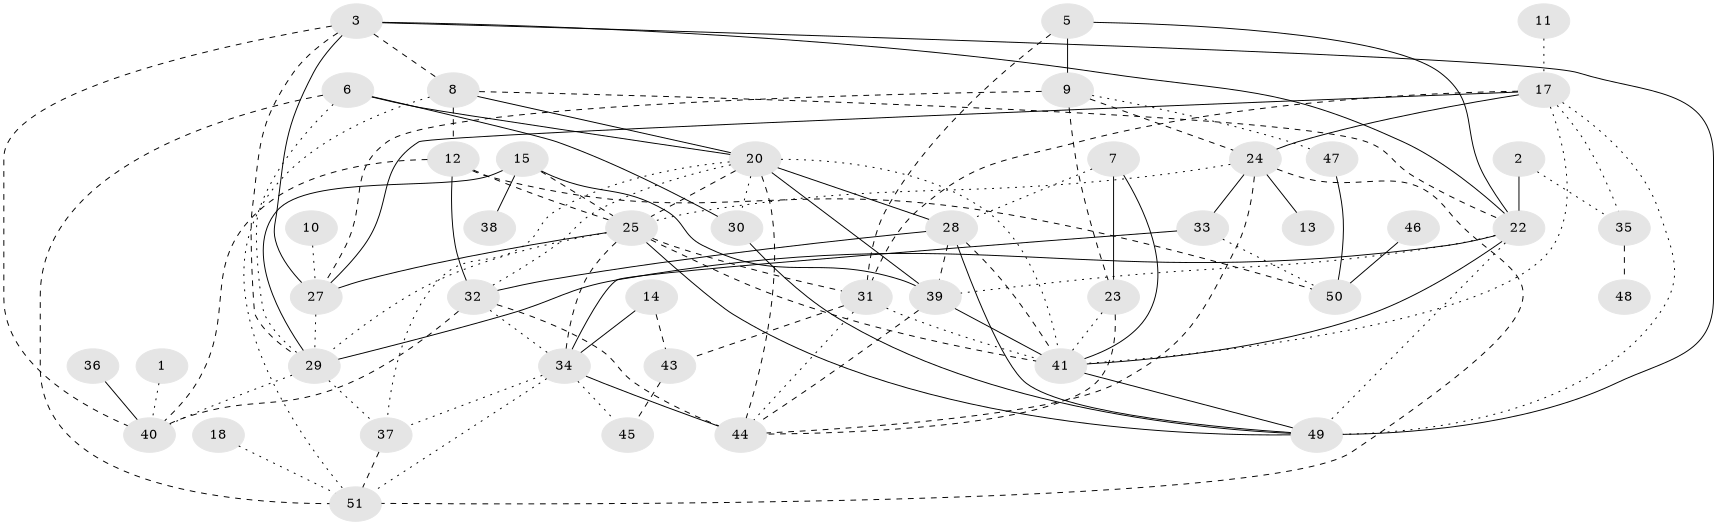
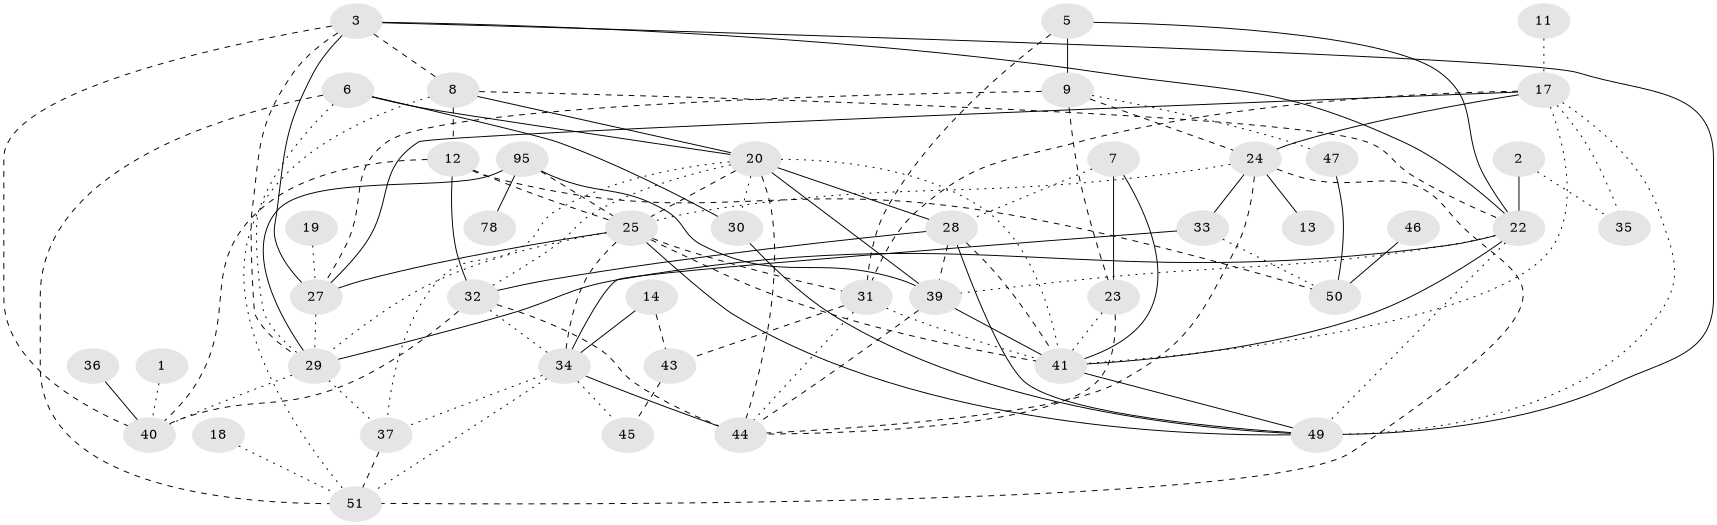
(522, 159) -> (522, 159)
(311, 228) -> (311, 228)
(490, 228) -> (490, 228)
(1624, 297) -> none
